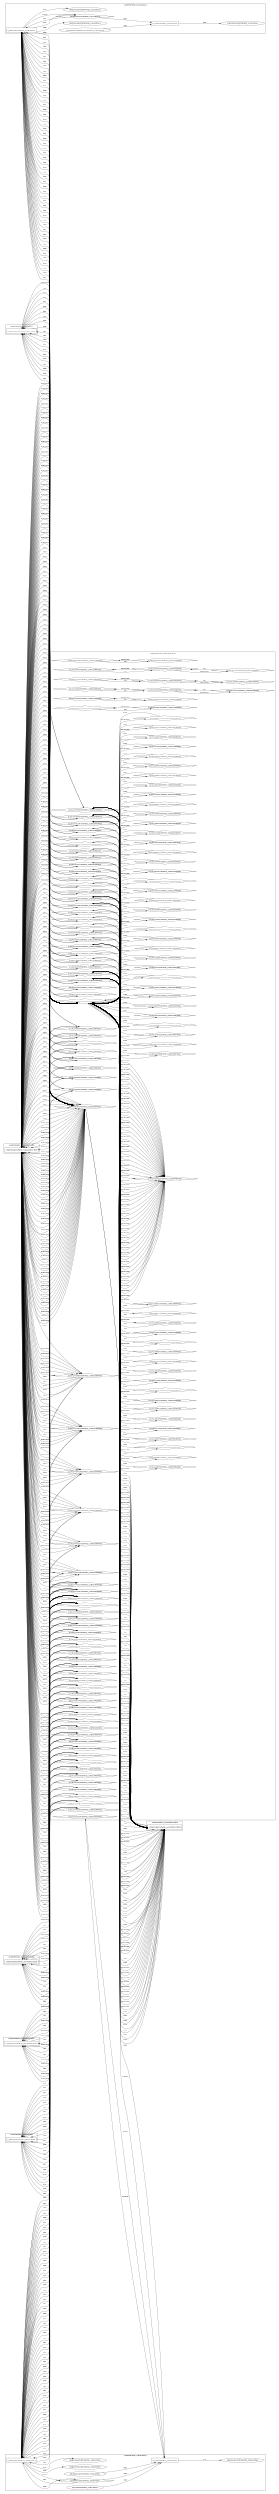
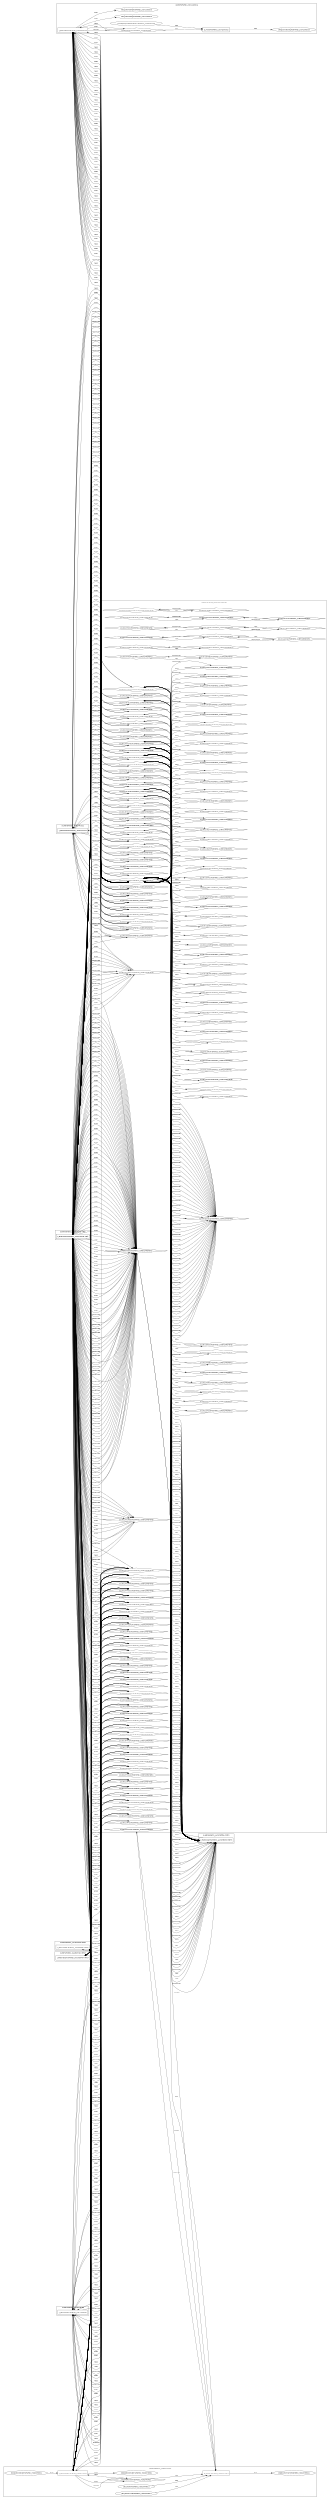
(120, 903) -> none
(50, 2467) -> (52, 2473)
